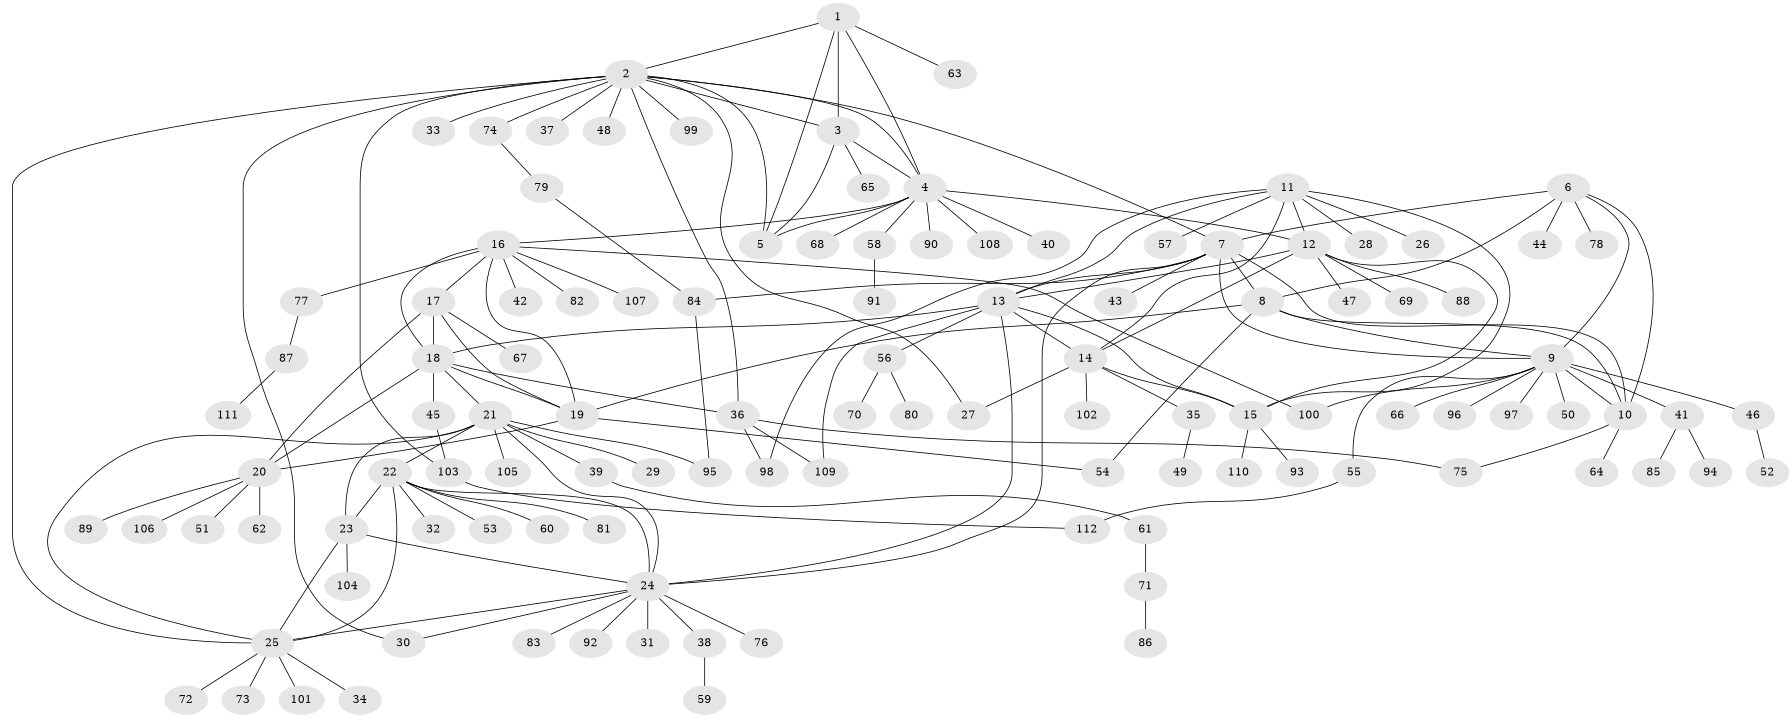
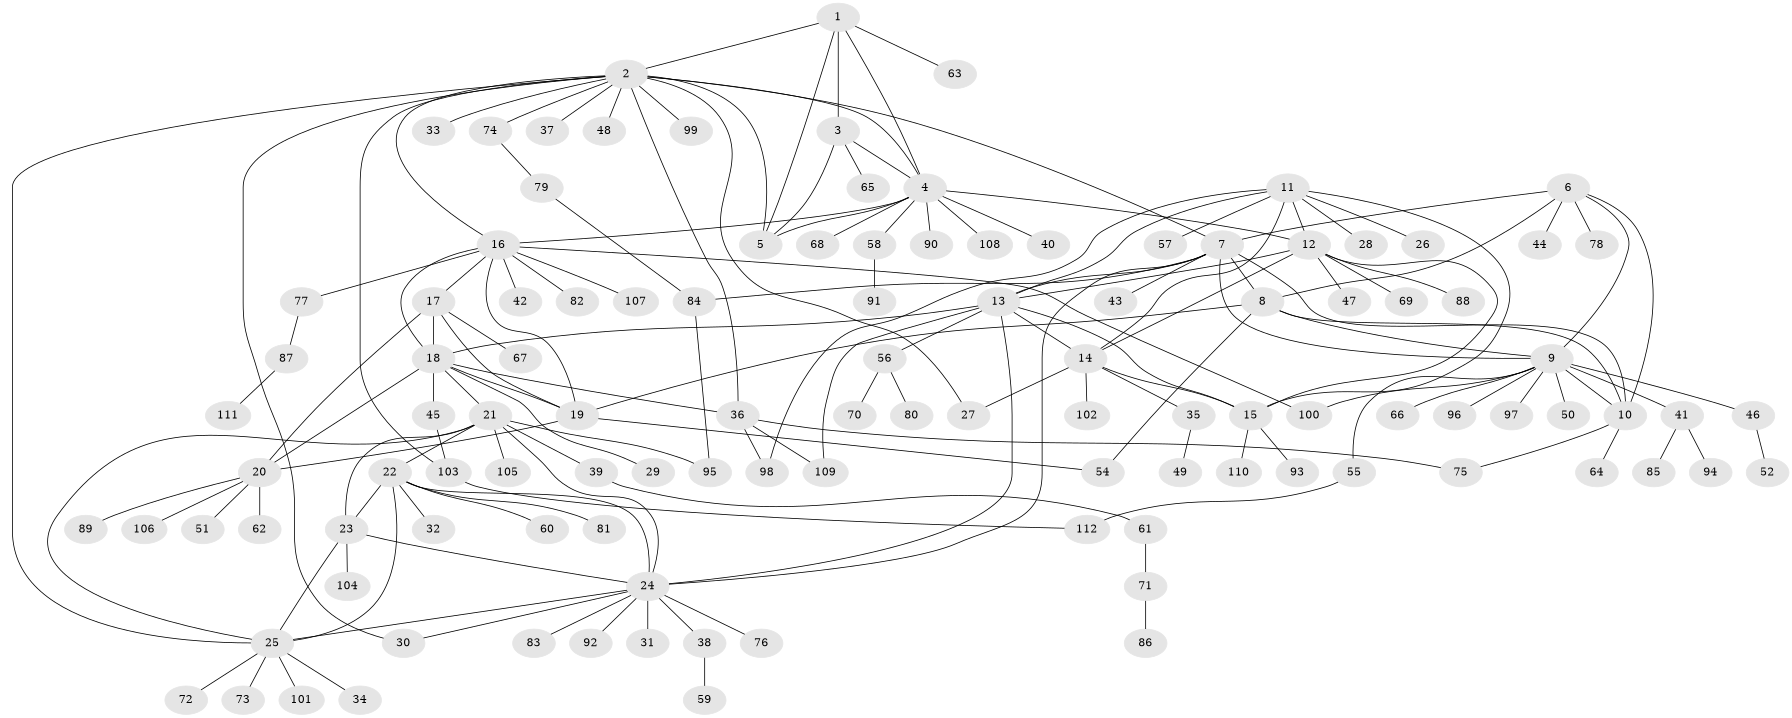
(741, 105) -> (404, 119)
(572, 443) -> (536, 419)
(491, 529) -> none
